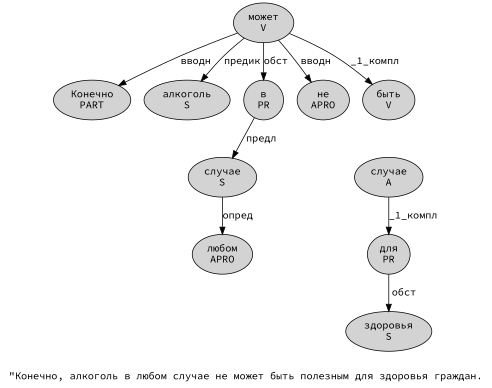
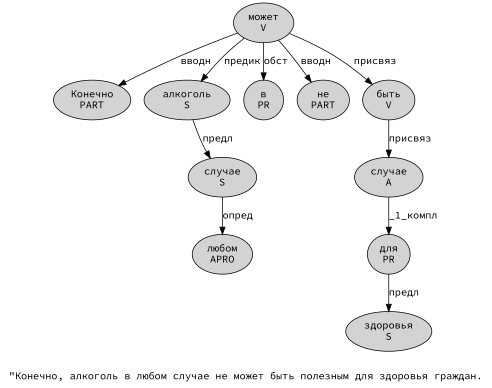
(375, 61) -> (375, 61)
(323, 100) -> (323, 100)
(245, 135) -> (199, 136)
none -> (389, 135)
(404, 293) -> (404, 293)
